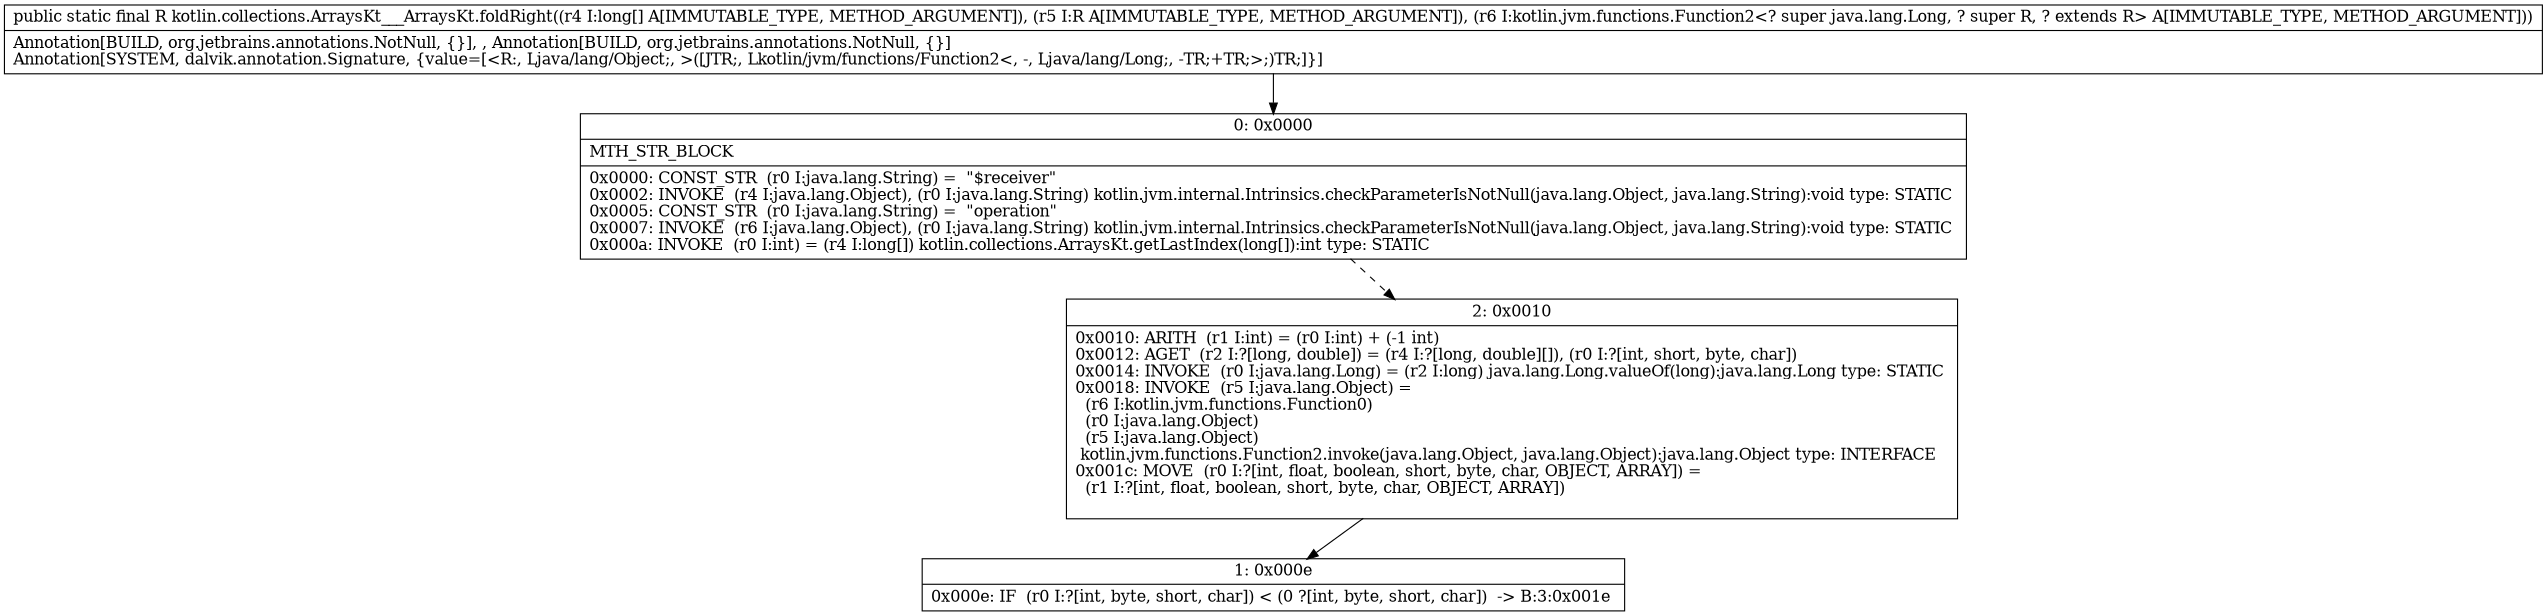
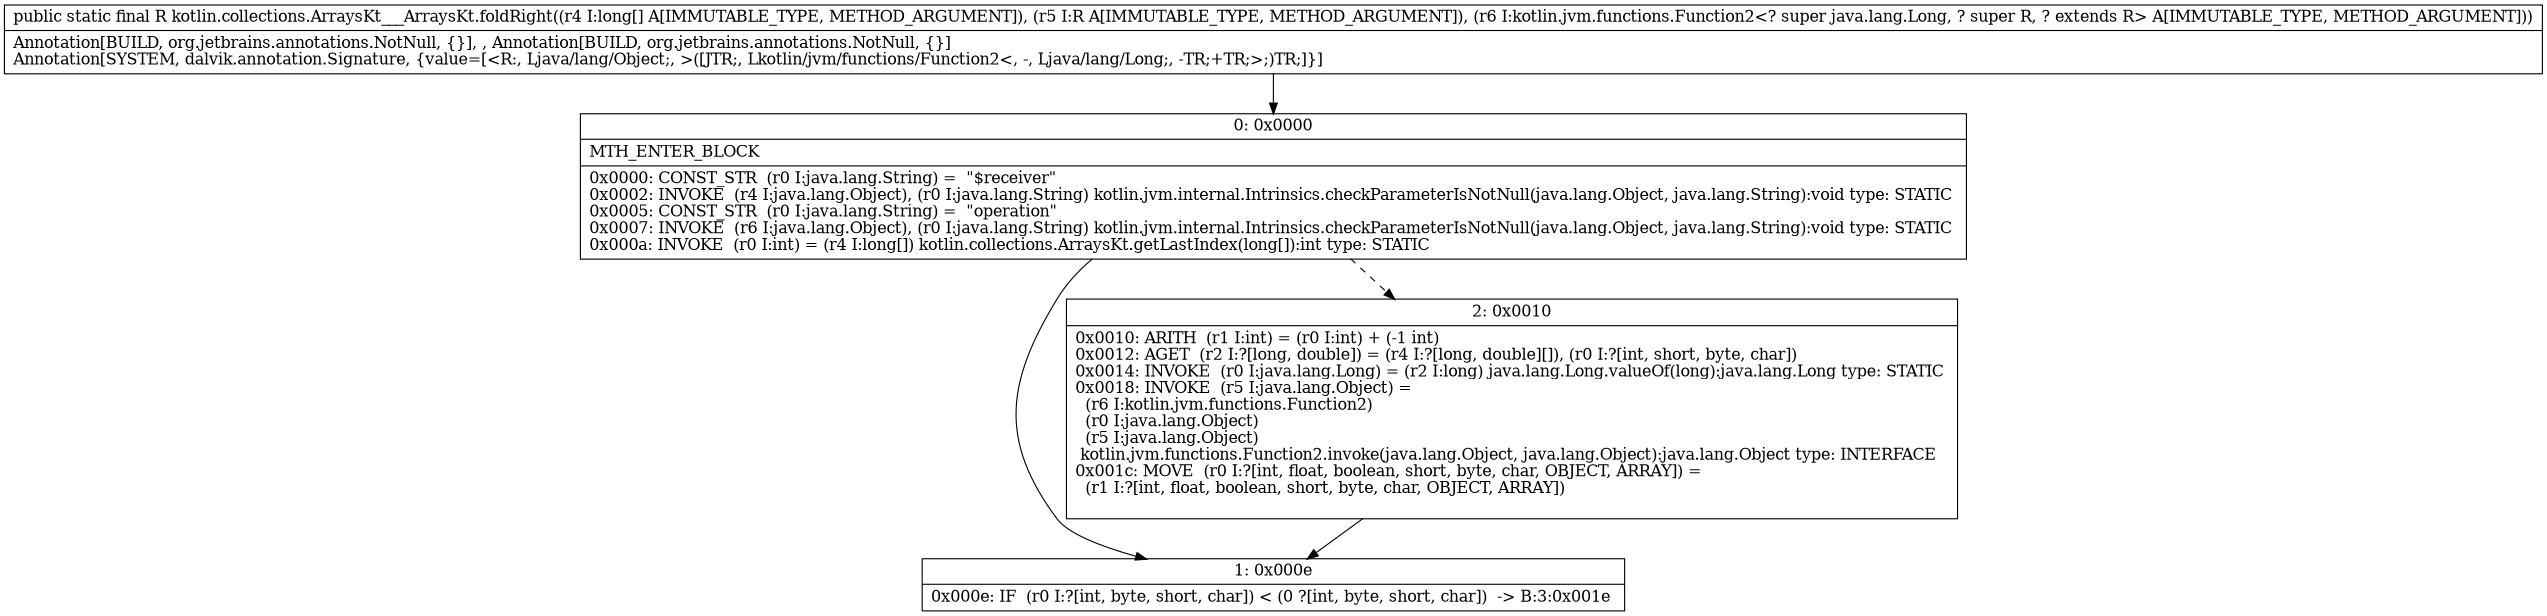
(661, 152) -> (675, 152)
(1224, 405) -> (1224, 405)
none -> (1017, 427)
